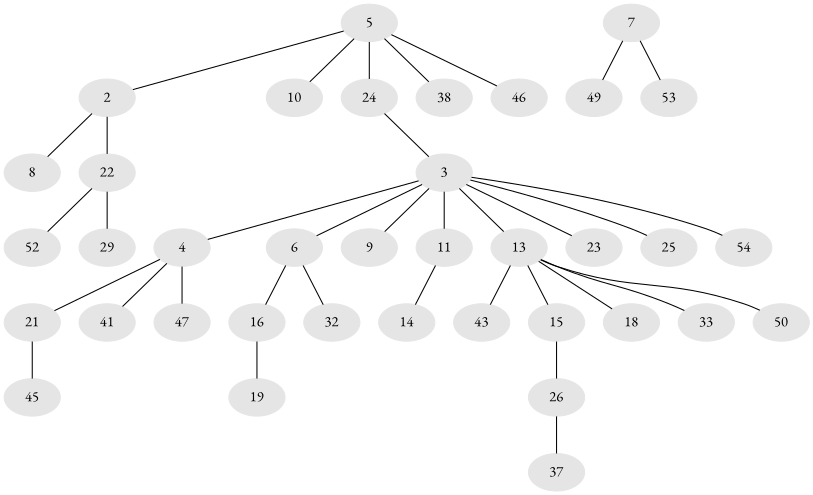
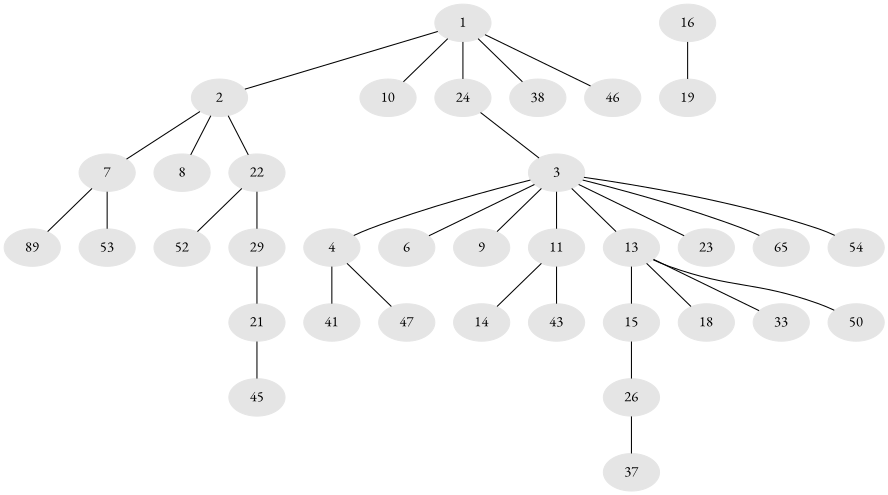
(369, 23) -> (463, 23)
(594, 98) -> (32, 248)
none -> (163, 135)
(669, 248) -> (781, 248)
(107, 285) -> (257, 285)
(276, 285) -> none
(500, 285) -> (557, 285)
(332, 322) -> none
